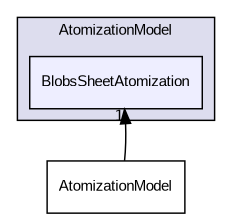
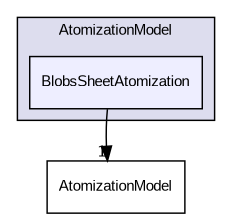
(126, 142) -> (106, 130)
